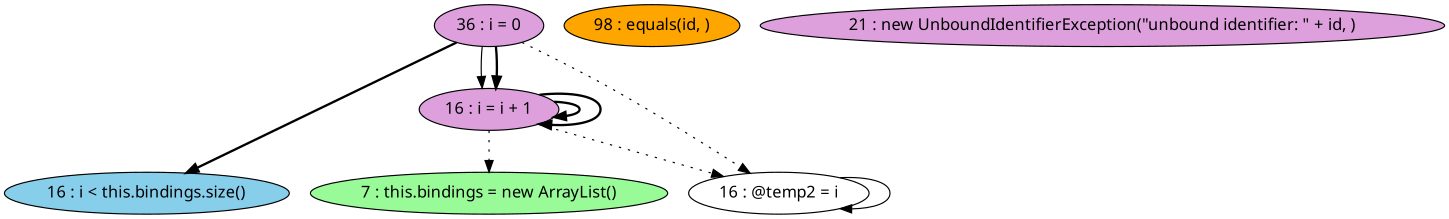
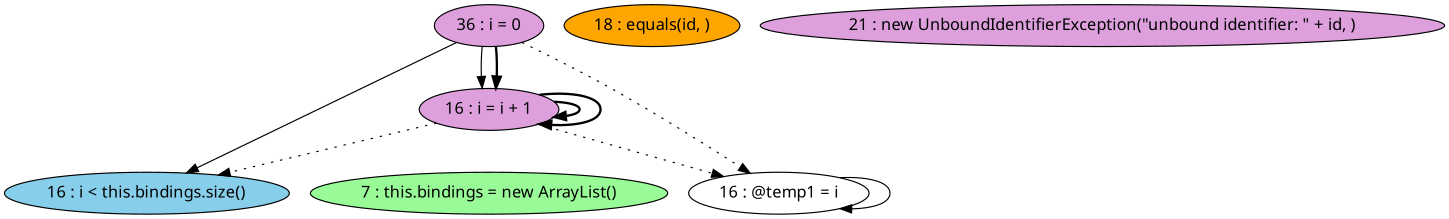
(652, 26) -> (652, 26)
(327, 105) -> (327, 105)
(489, 146) -> (333, 148)
(779, 193) -> (779, 193)
